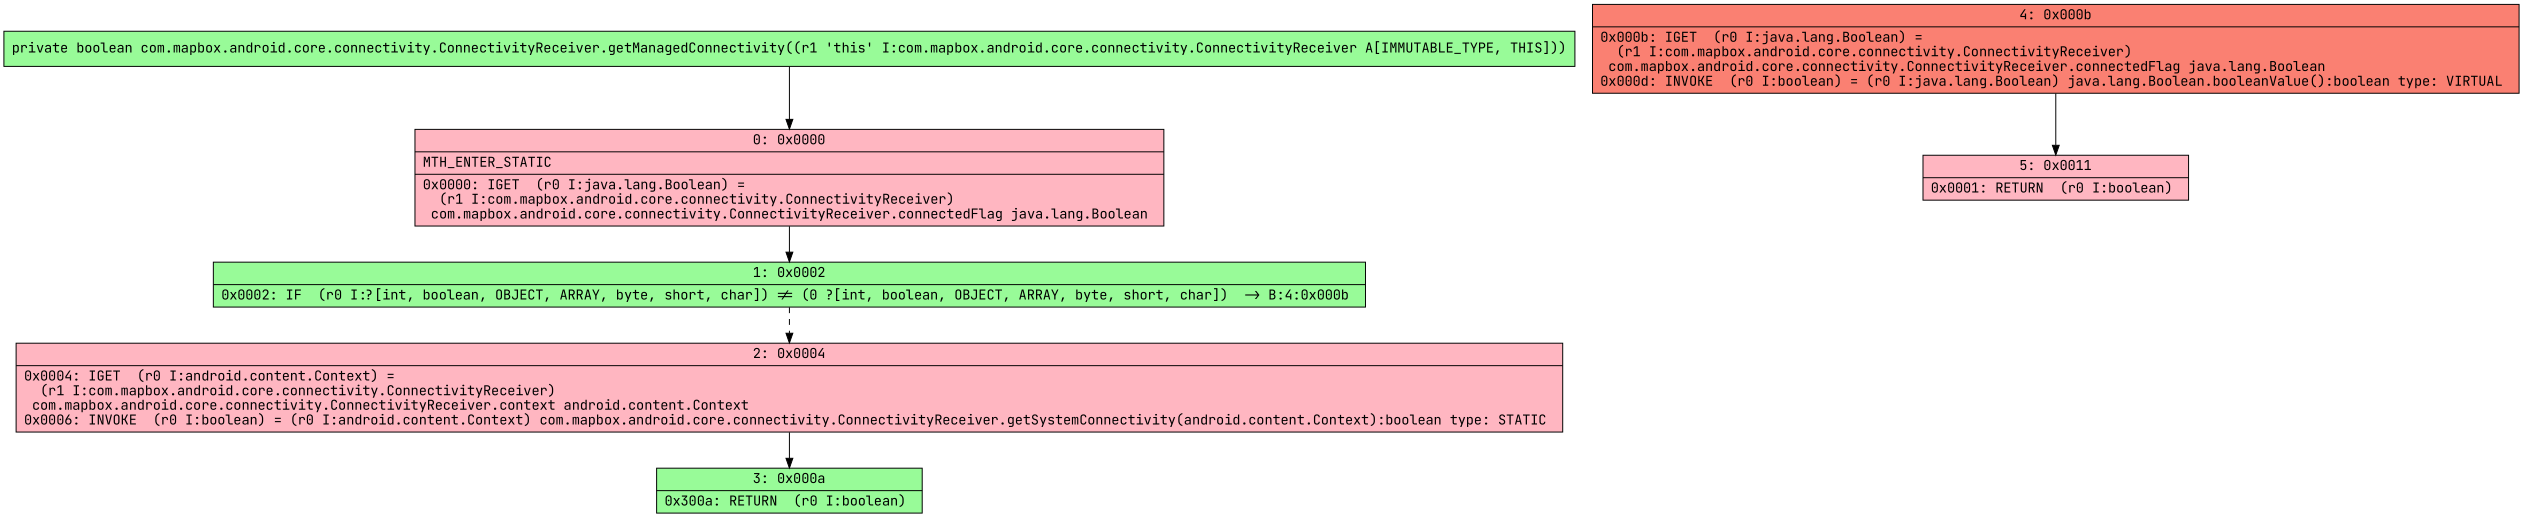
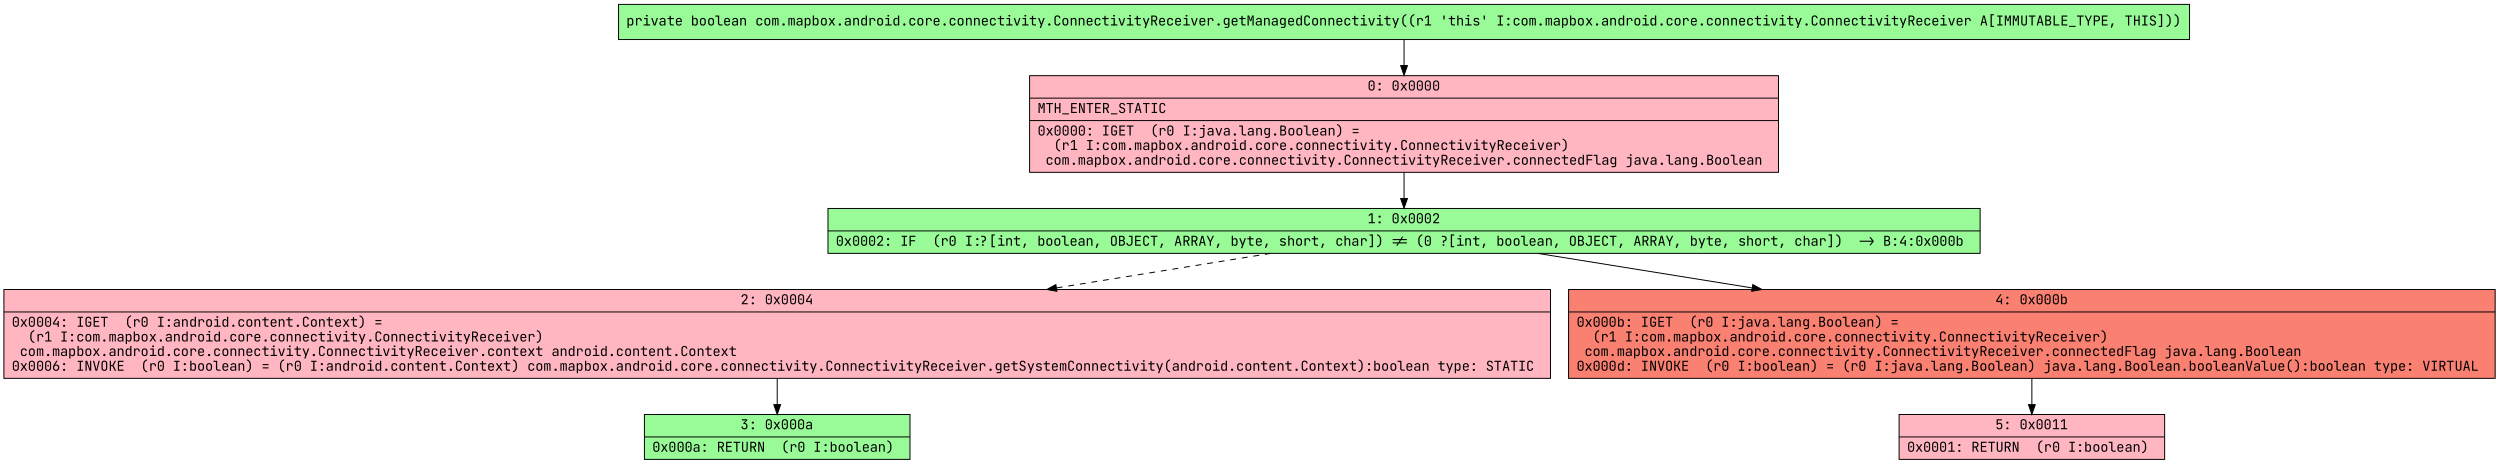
none -> (1645, 271)
(789, 501) -> (777, 448)
